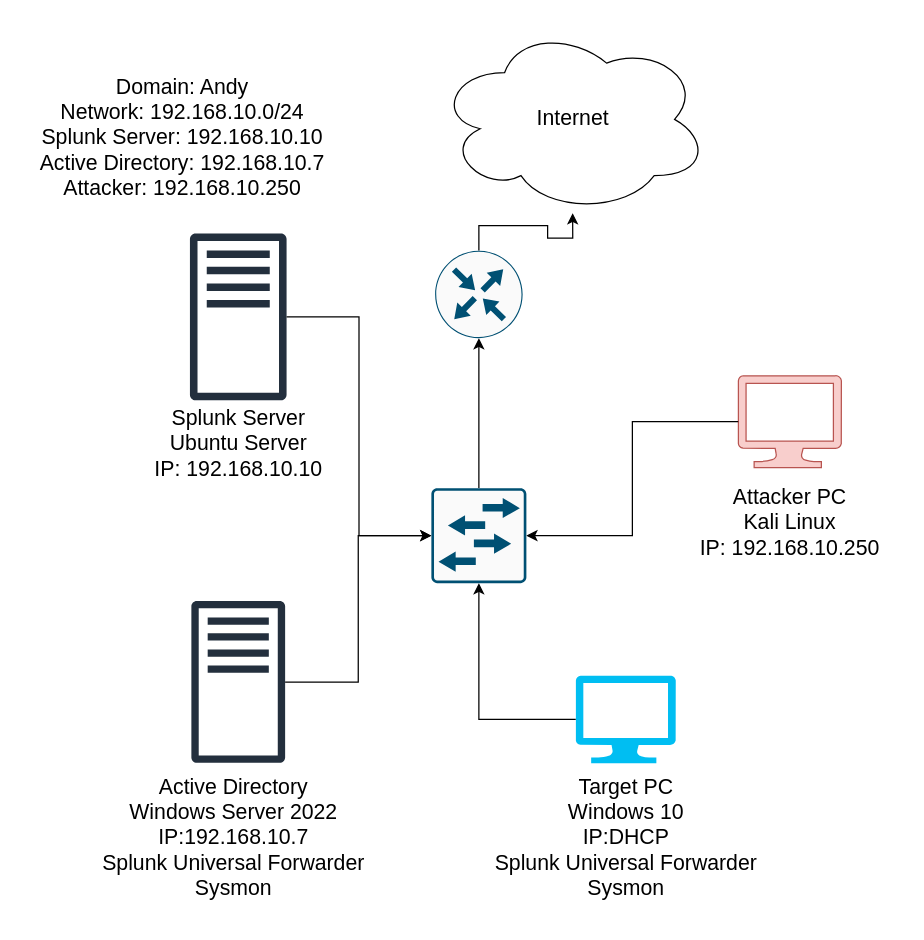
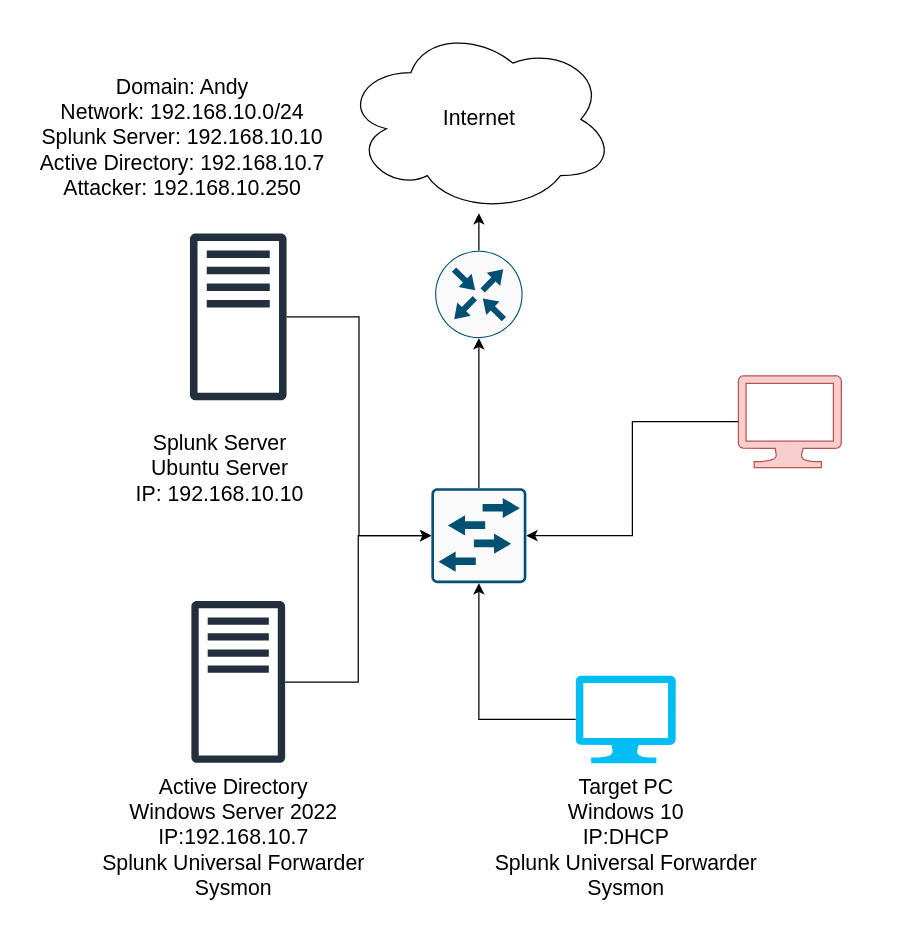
(573, 119) -> (479, 119)
(238, 444) -> (219, 469)
(790, 536) -> none
